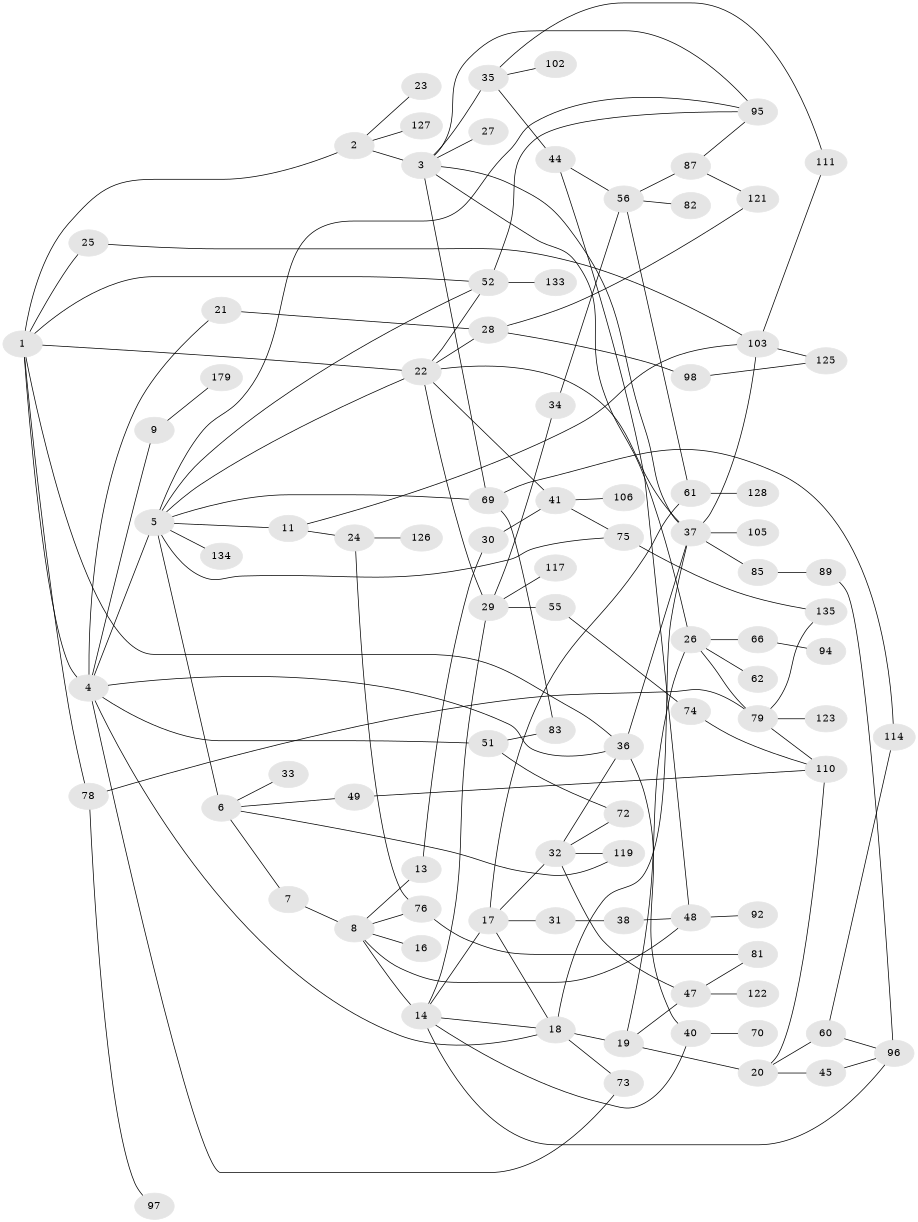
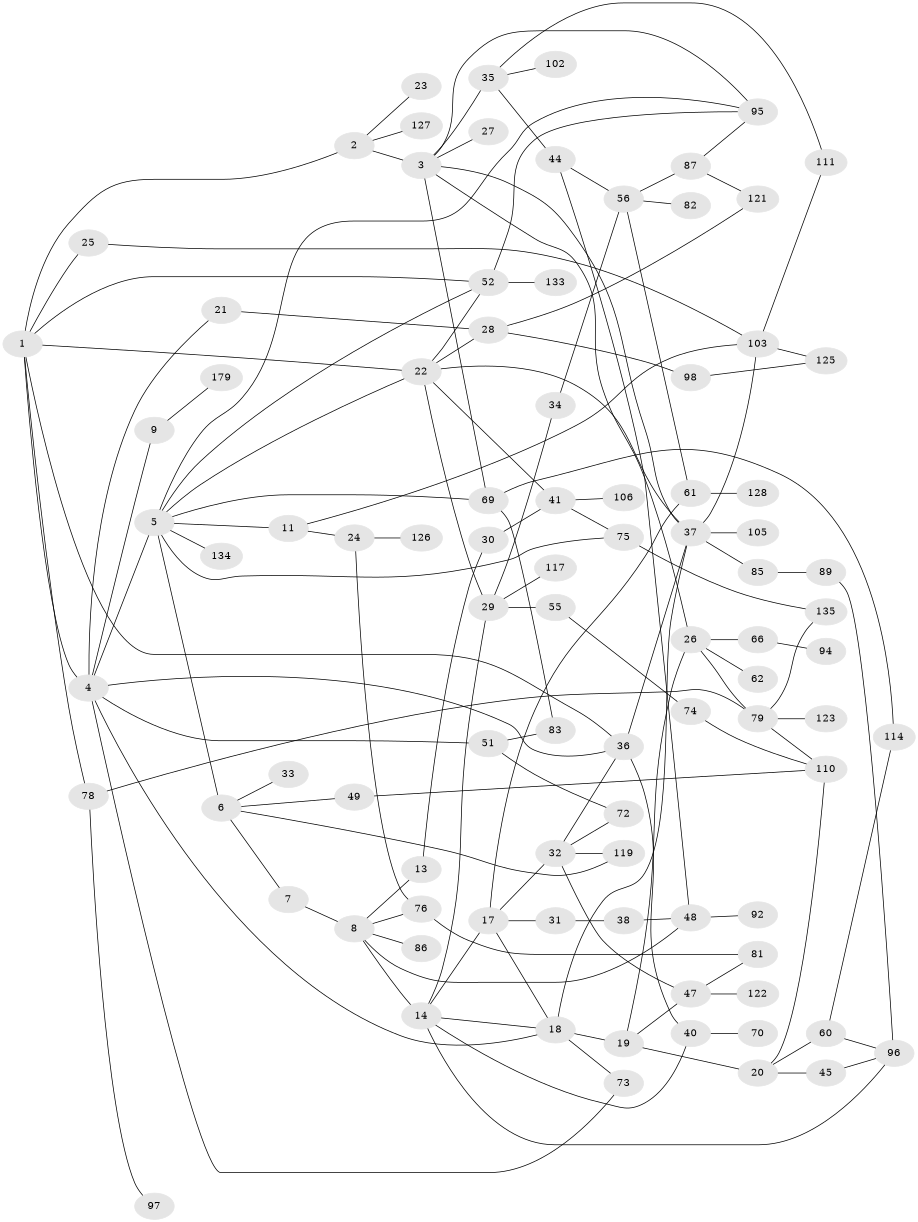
(421, 949) -> (421, 949)
